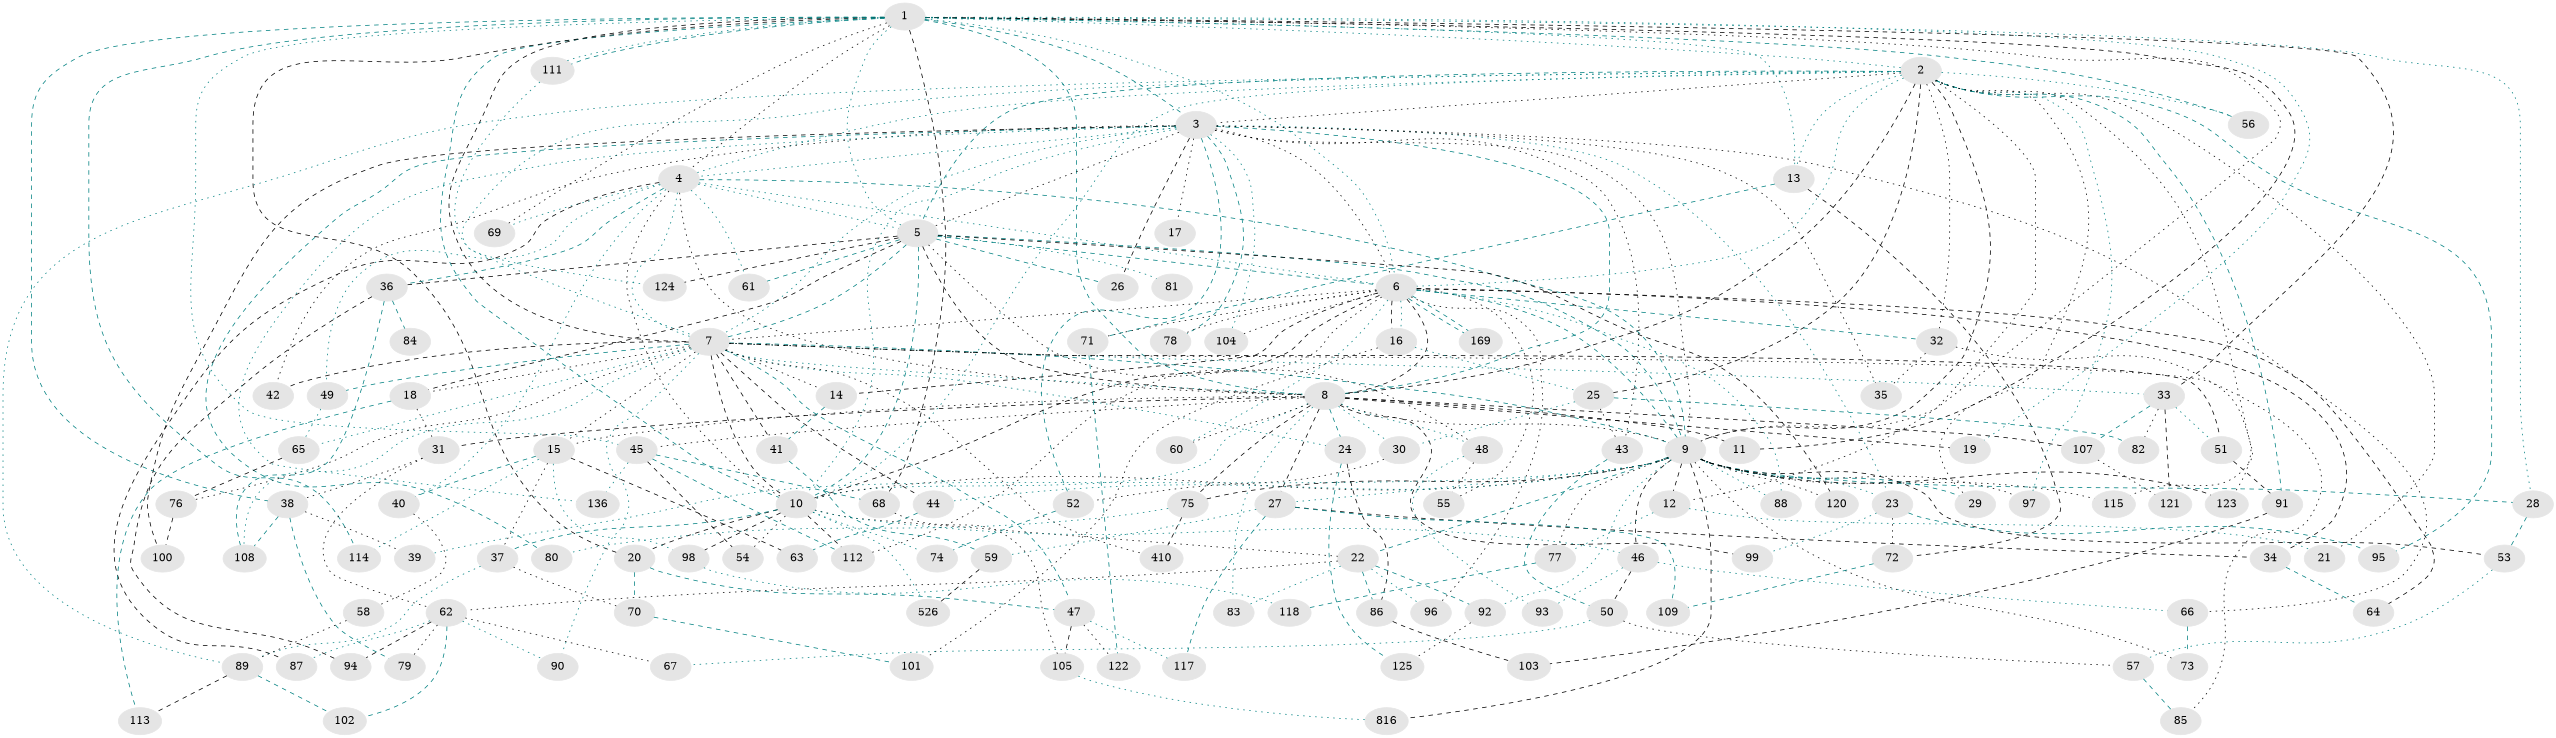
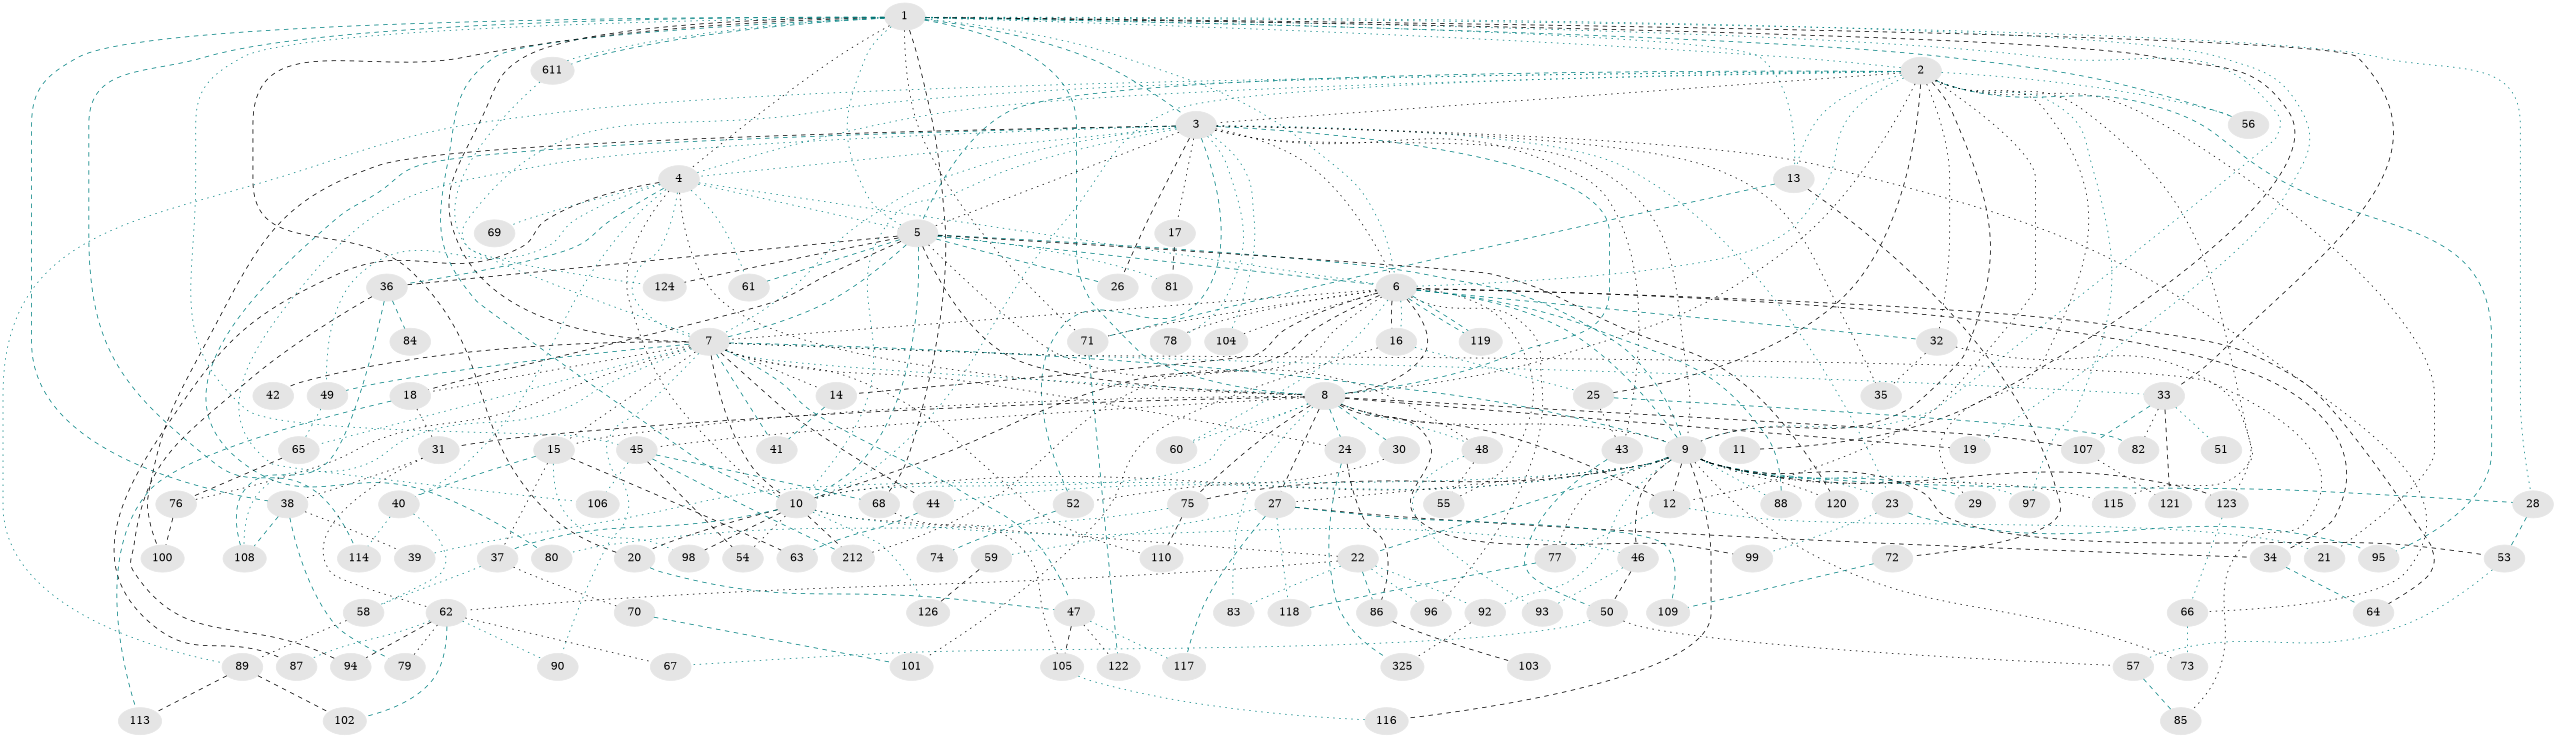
(1960, 49) -> (1960, 49)
(553, 71) -> (553, 71)
(692, 112) -> (957, 198)
(684, 161) -> none
(1236, 219) -> none
(1243, 241) -> (1243, 241)
none -> (1173, 267)
(1692, 309) -> (1692, 309)
(1481, 342) -> (1481, 342)
(1633, 343) -> (1633, 343)
(1492, 356) -> none
(1026, 390) -> (1026, 390)
(743, 396) -> (743, 396)
(1536, 412) -> (1502, 435)
(1512, 419) -> none
(1362, 423) -> (1362, 423)
(1245, 425) -> (1245, 425)
(1897, 476) -> (1897, 476)
(1482, 484) -> (1482, 484)
(598, 504) -> (598, 504)
(2282, 504) -> none
(453, 506) -> (379, 531)
(1892, 532) -> none
(898, 533) -> none
(875, 534) -> none
(853, 559) -> (853, 559)
(1162, 559) -> (1162, 559)
(442, 571) -> (442, 571)
(1413, 581) -> (1413, 581)
(635, 586) -> none
(974, 588) -> (1282, 559)
(1938, 593) -> (2206, 561)
(928, 613) -> (928, 613)
(378, 632) -> (431, 586)
(2188, 640) -> (2188, 640)
(1402, 667) -> (1402, 667)
(293, 694) -> (293, 694)
(1387, 721) -> (1387, 721)
